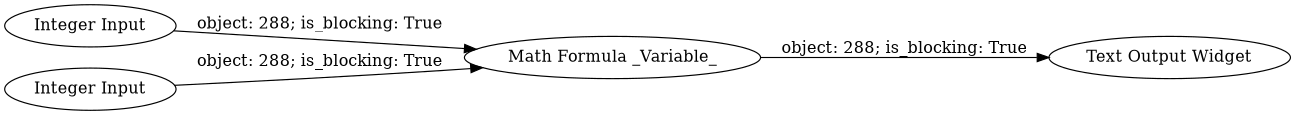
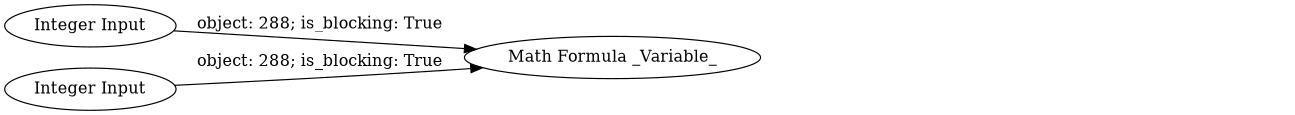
(1170, 58) -> none
